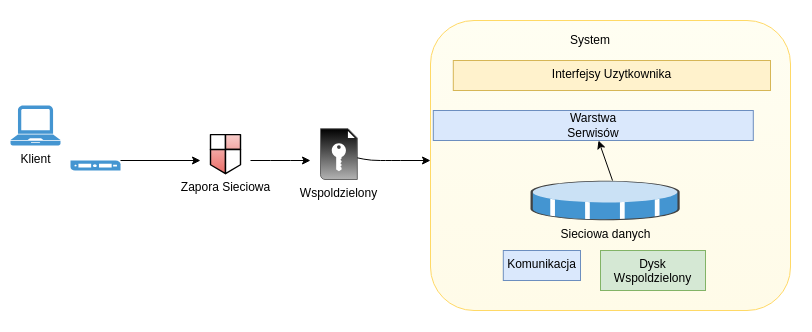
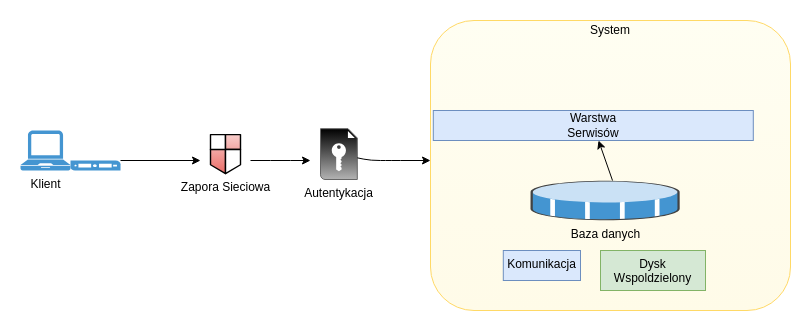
(591, 41) -> (611, 31)
(612, 76) -> none
(36, 126) -> (46, 151)
(339, 194) -> (339, 194)
(606, 235) -> (606, 235)
